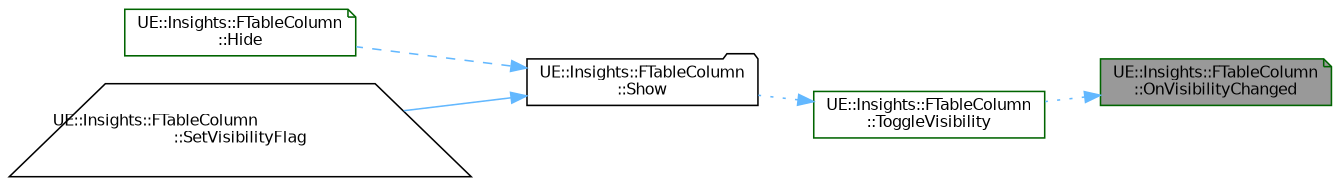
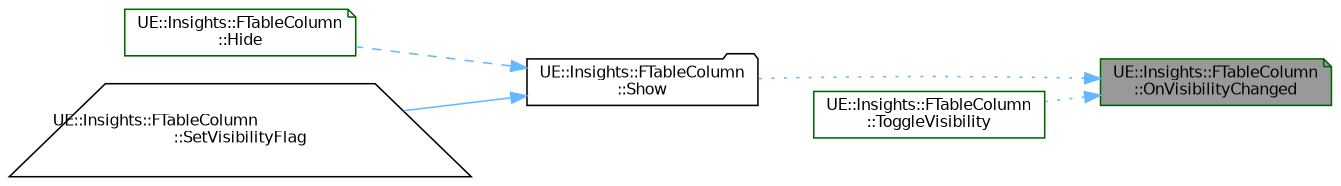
(778, 98) -> (921, 76)
